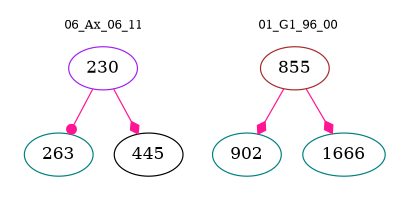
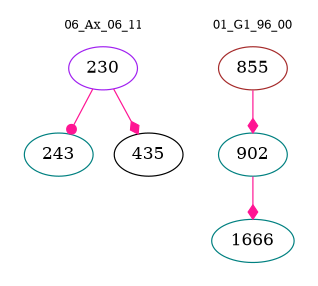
(316, 105) -> (253, 191)
(59, 155) -> (59, 155)
(149, 155) -> (149, 155)
